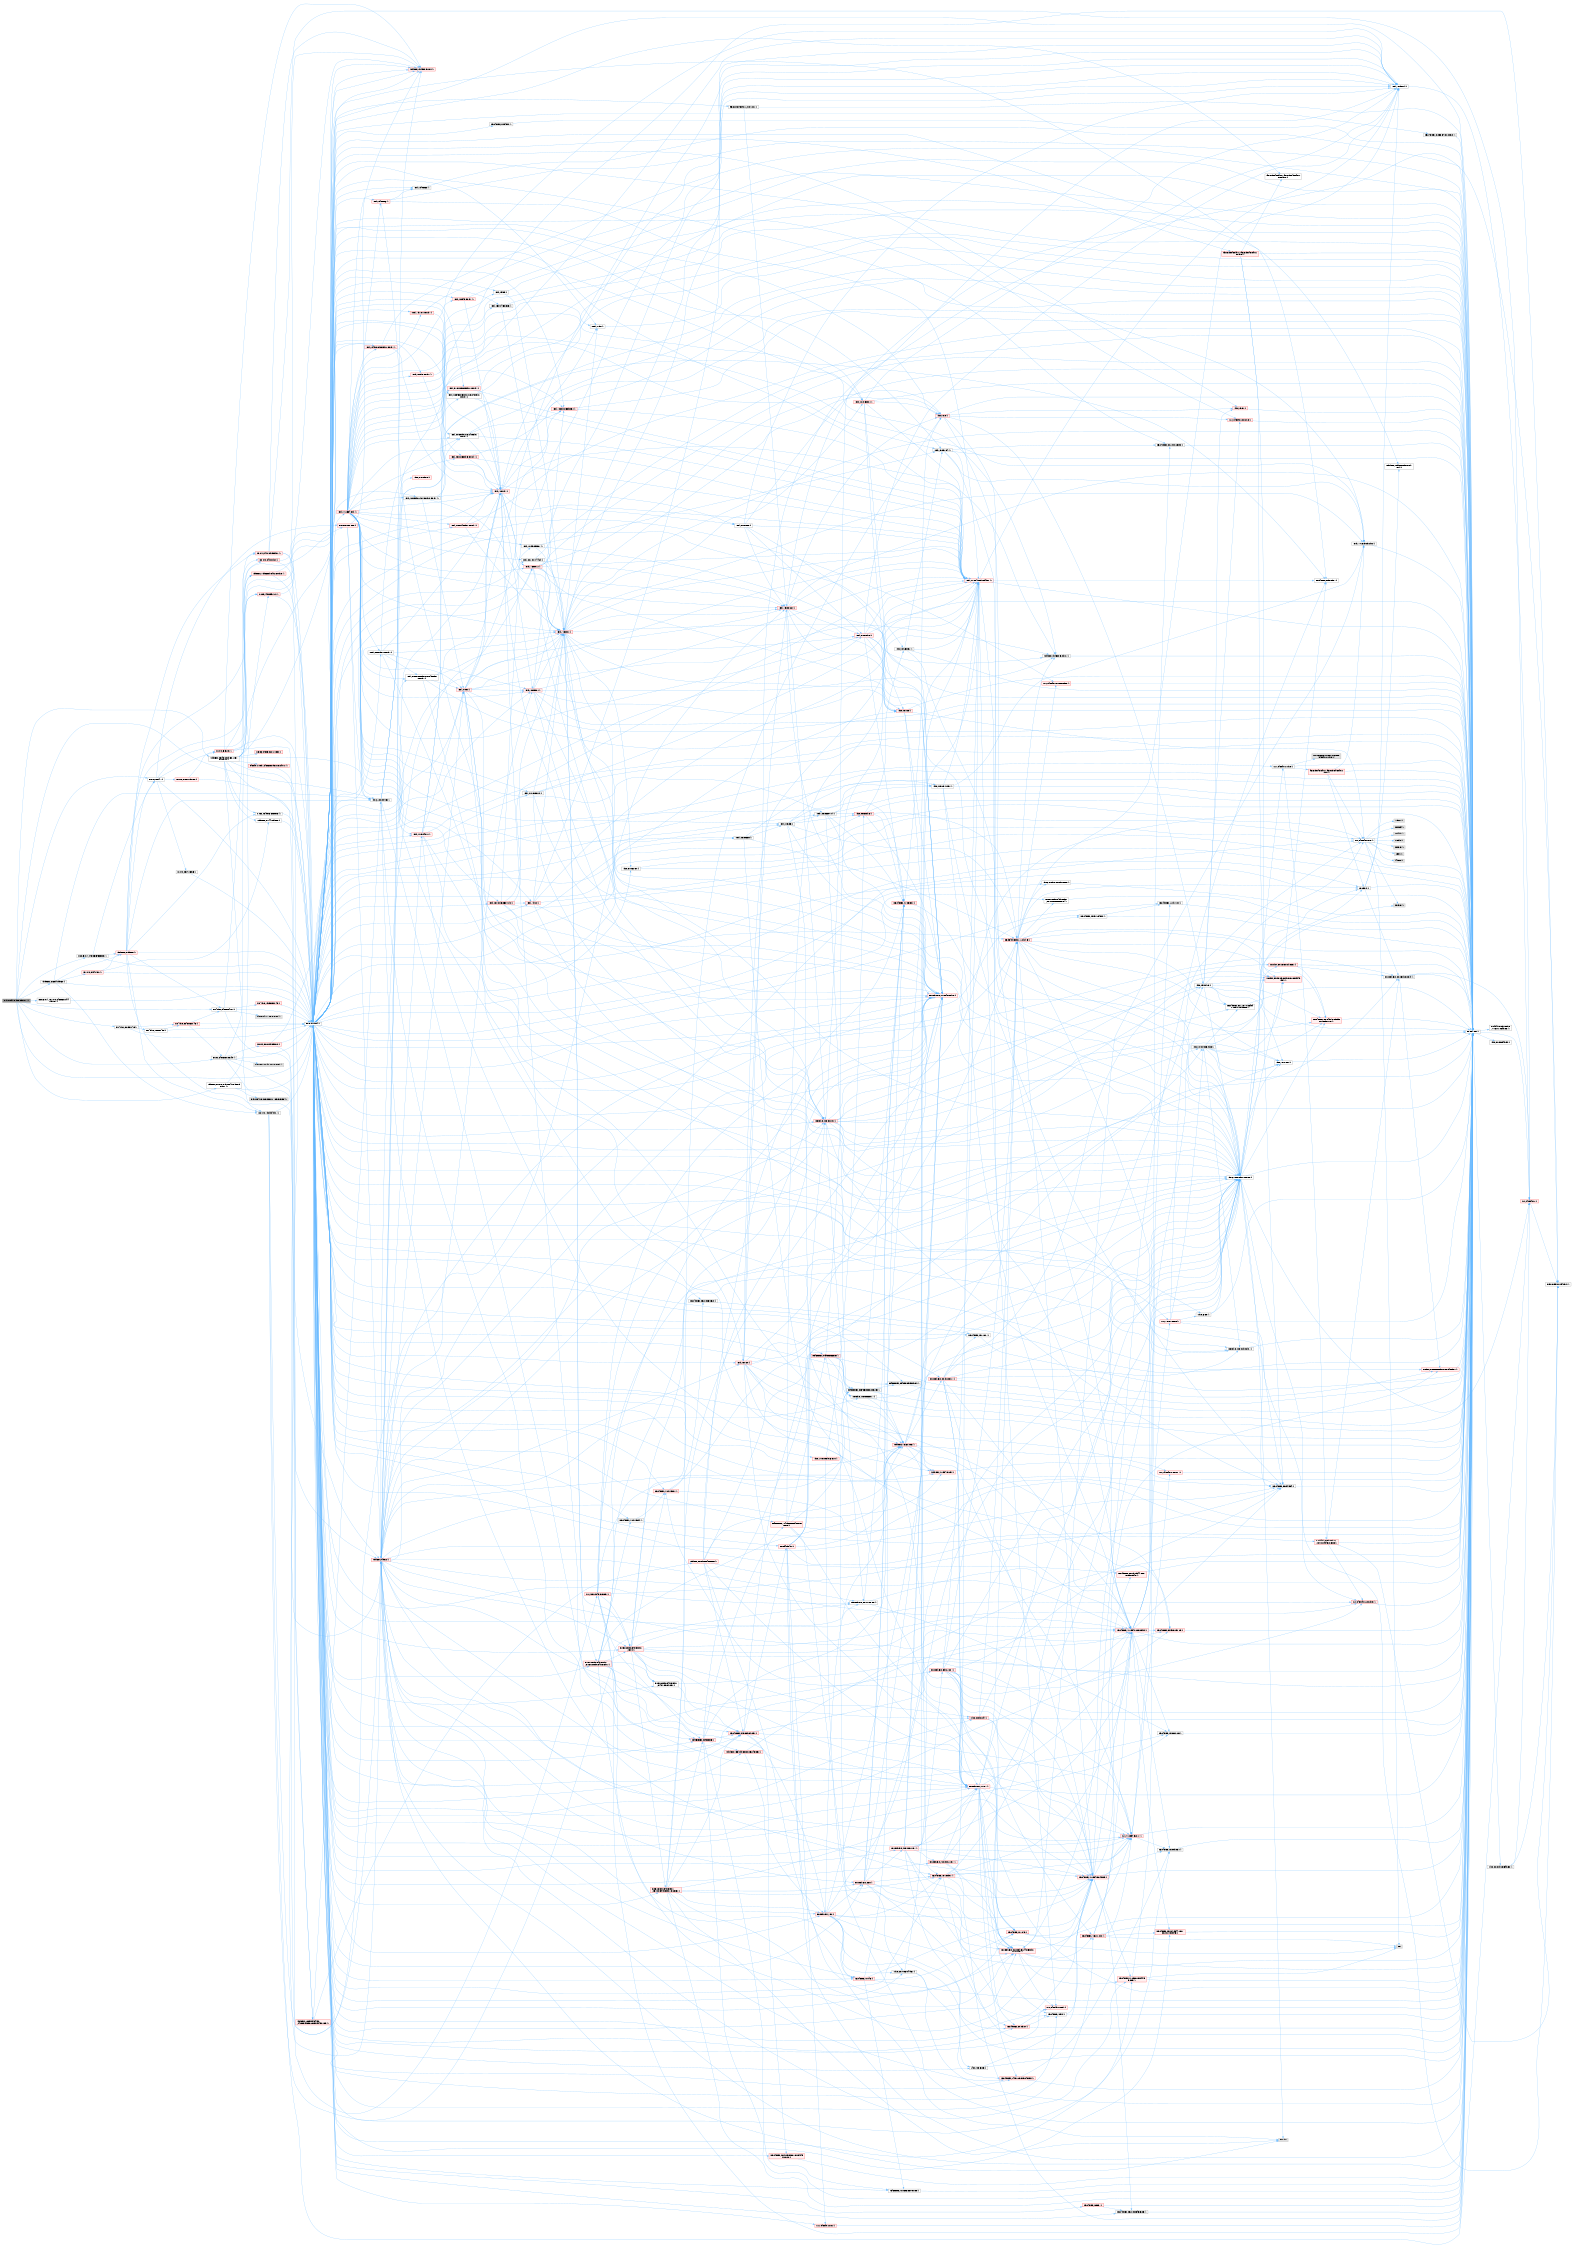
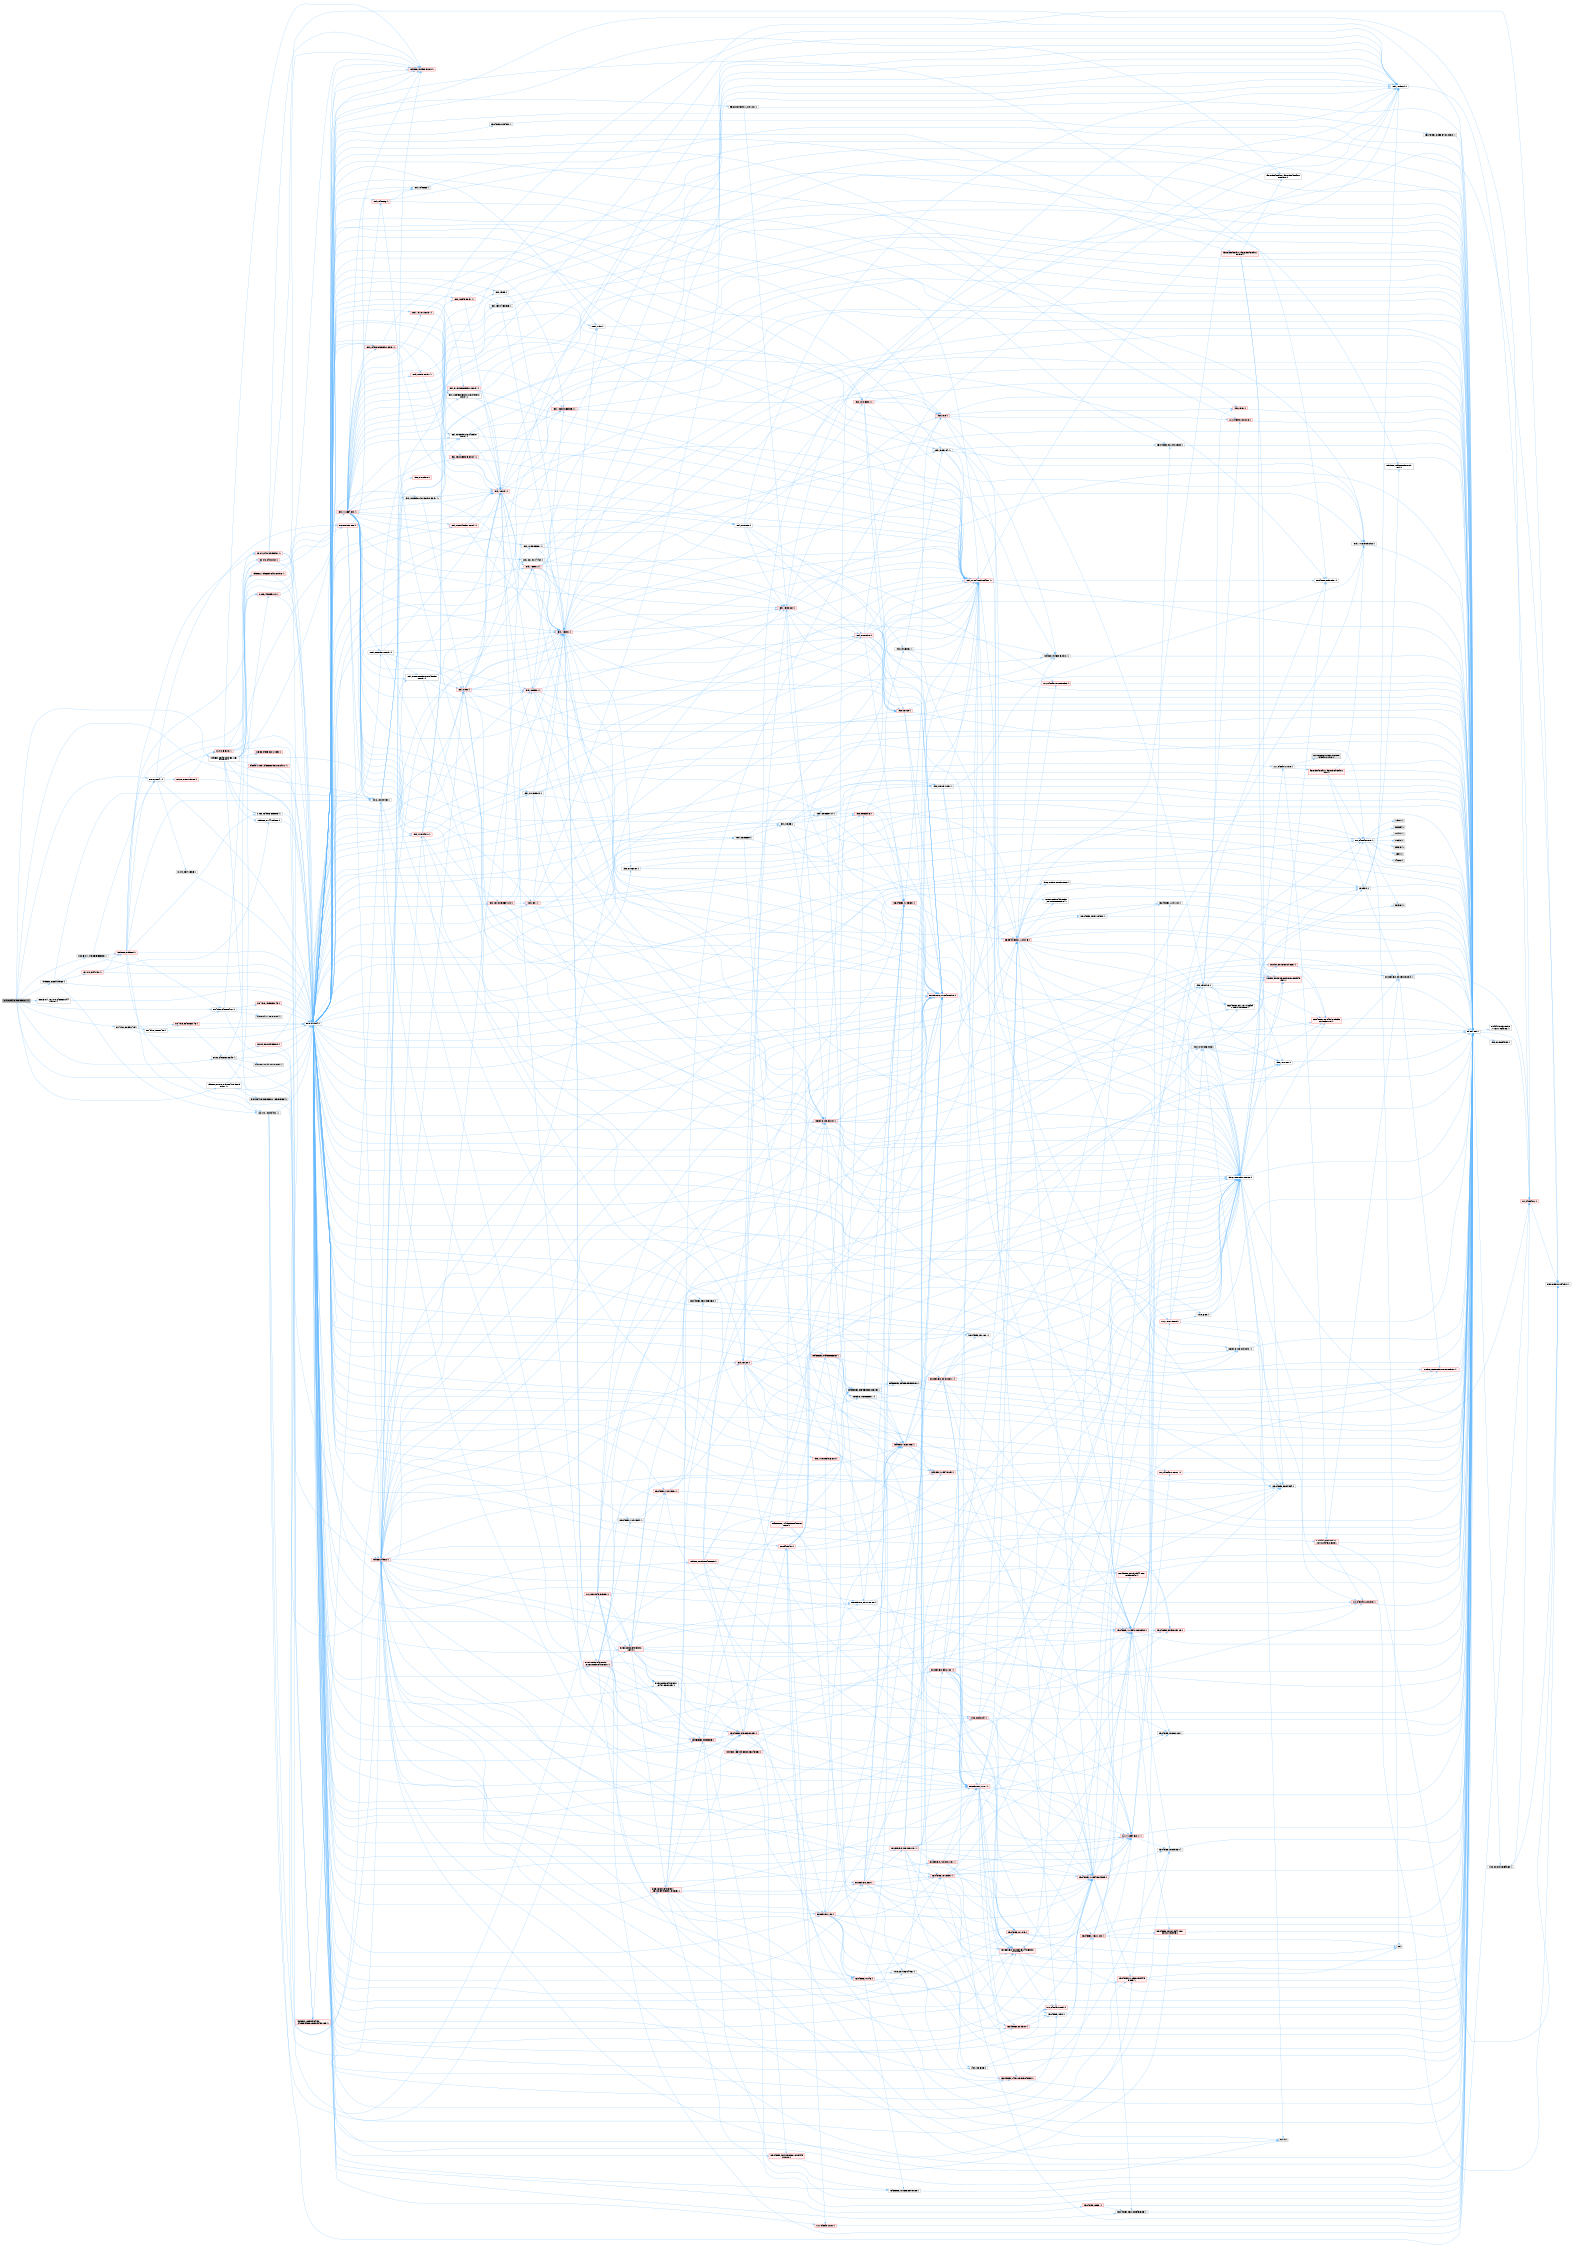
(533, 903) -> (533, 903)
(733, 1138) -> (721, 1241)
(1440, 1369) -> (1440, 1369)
(446, 1737) -> (332, 1464)
